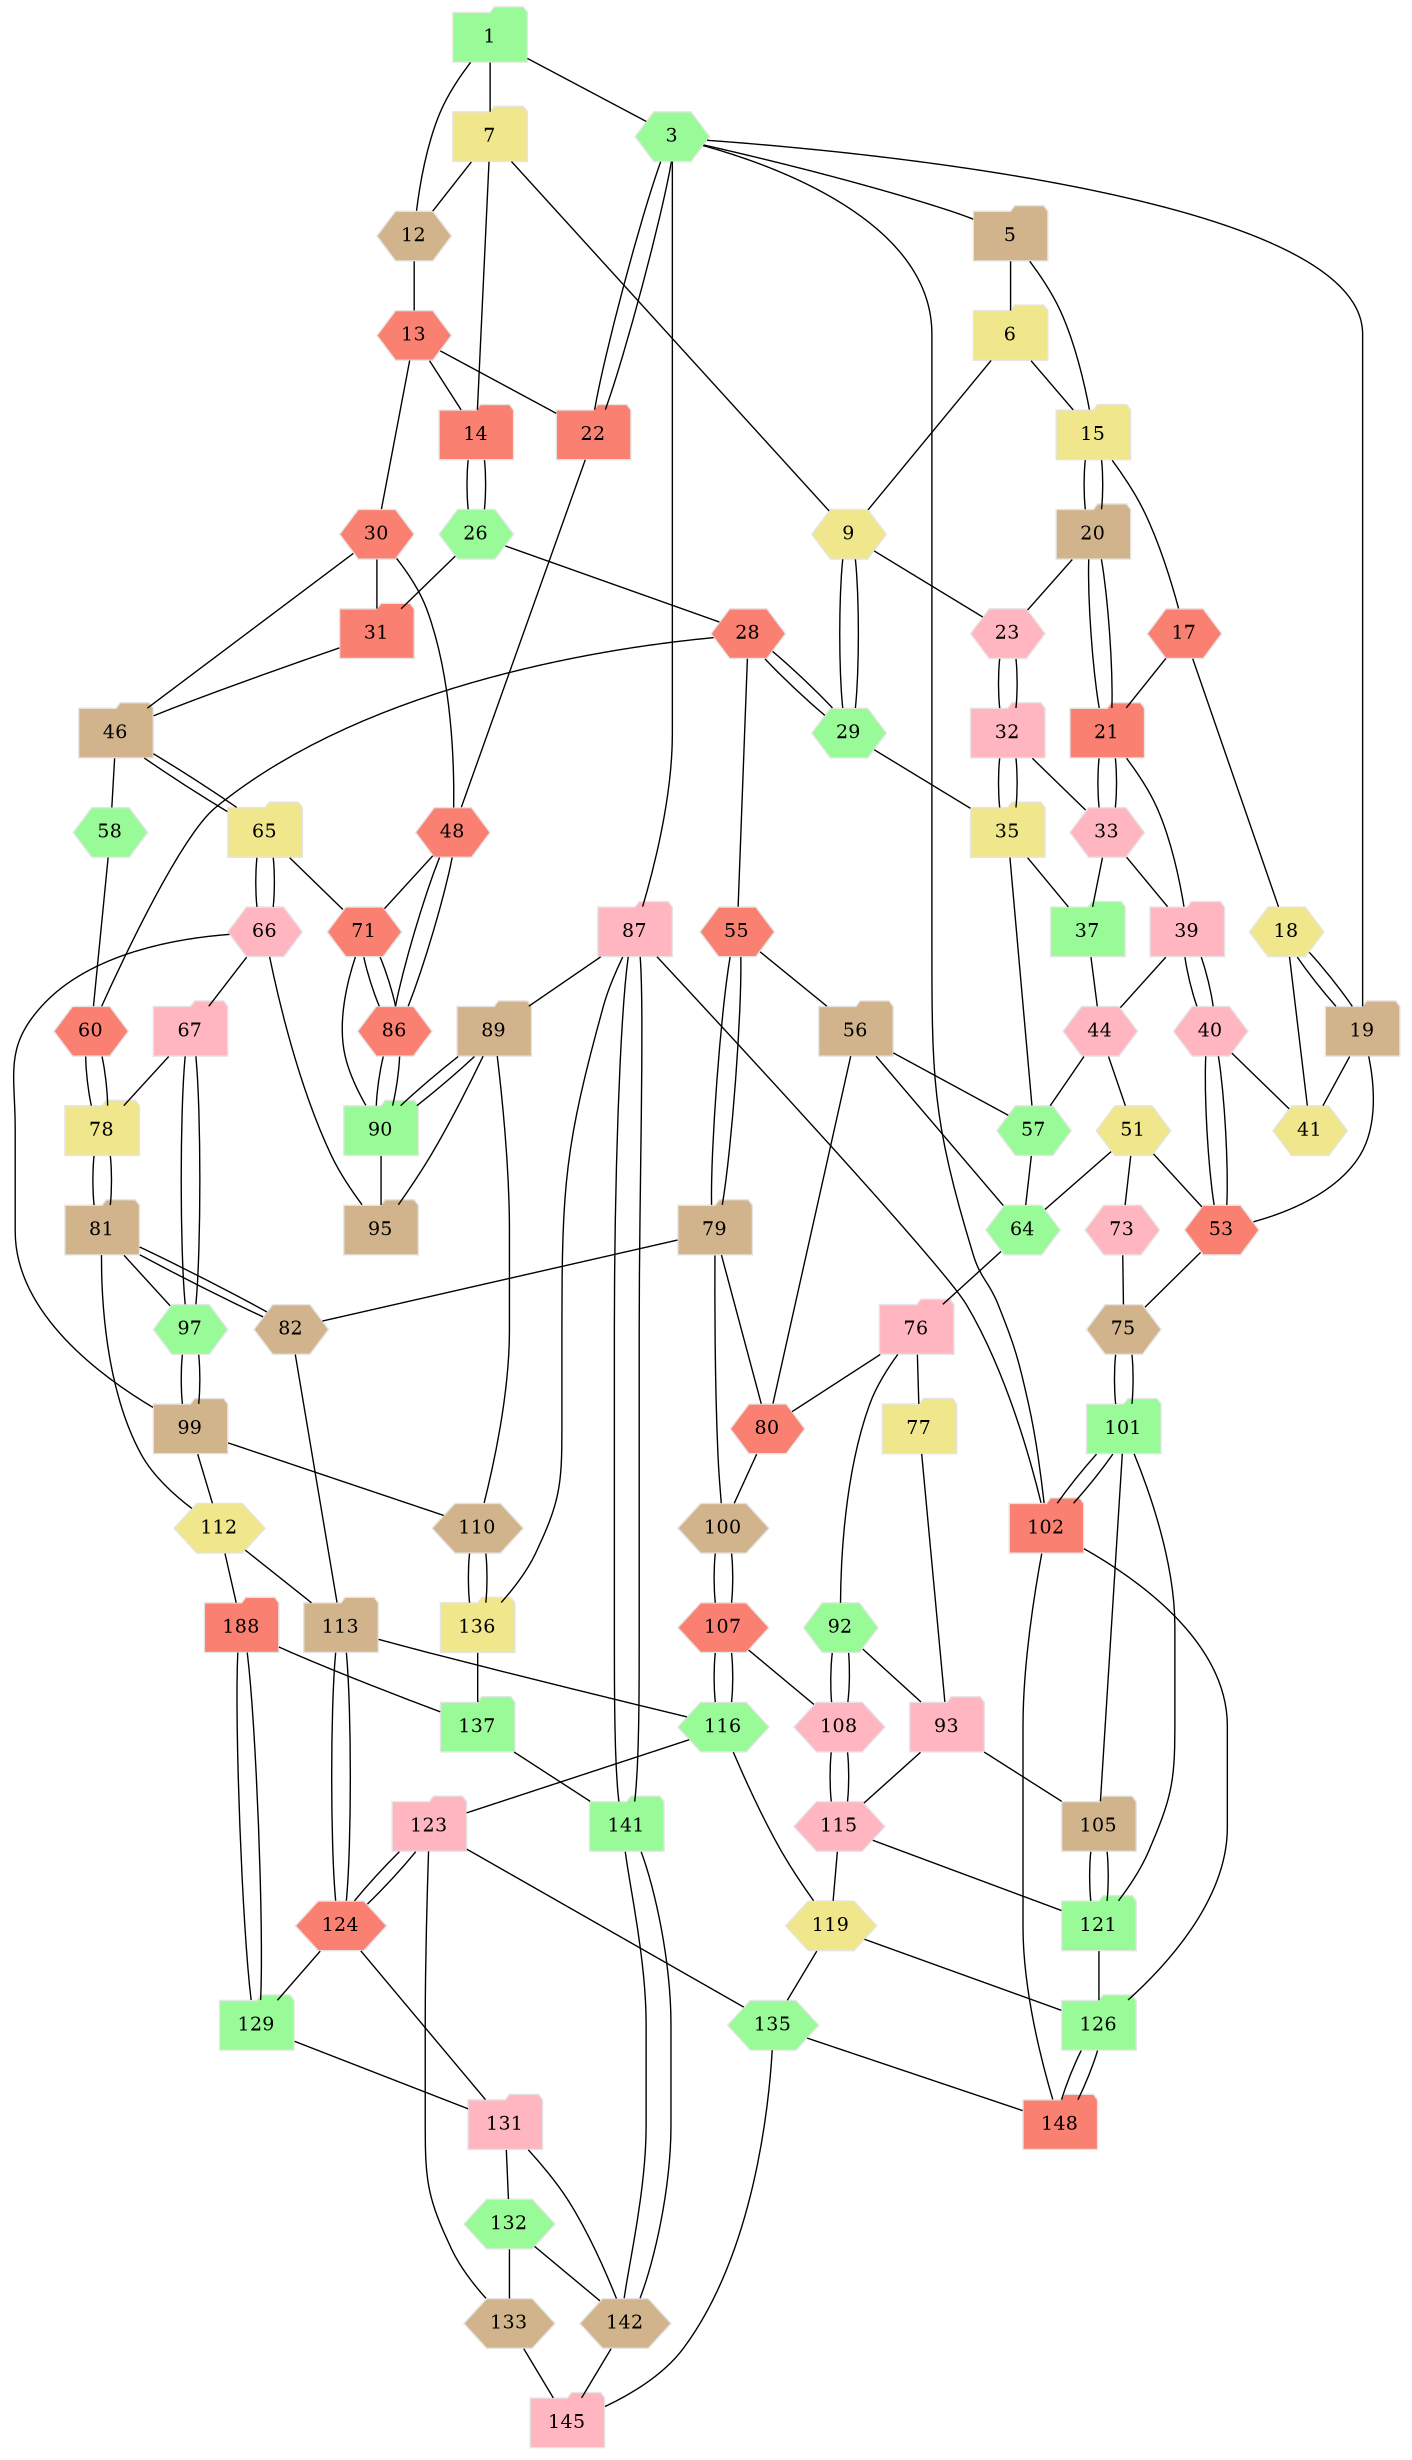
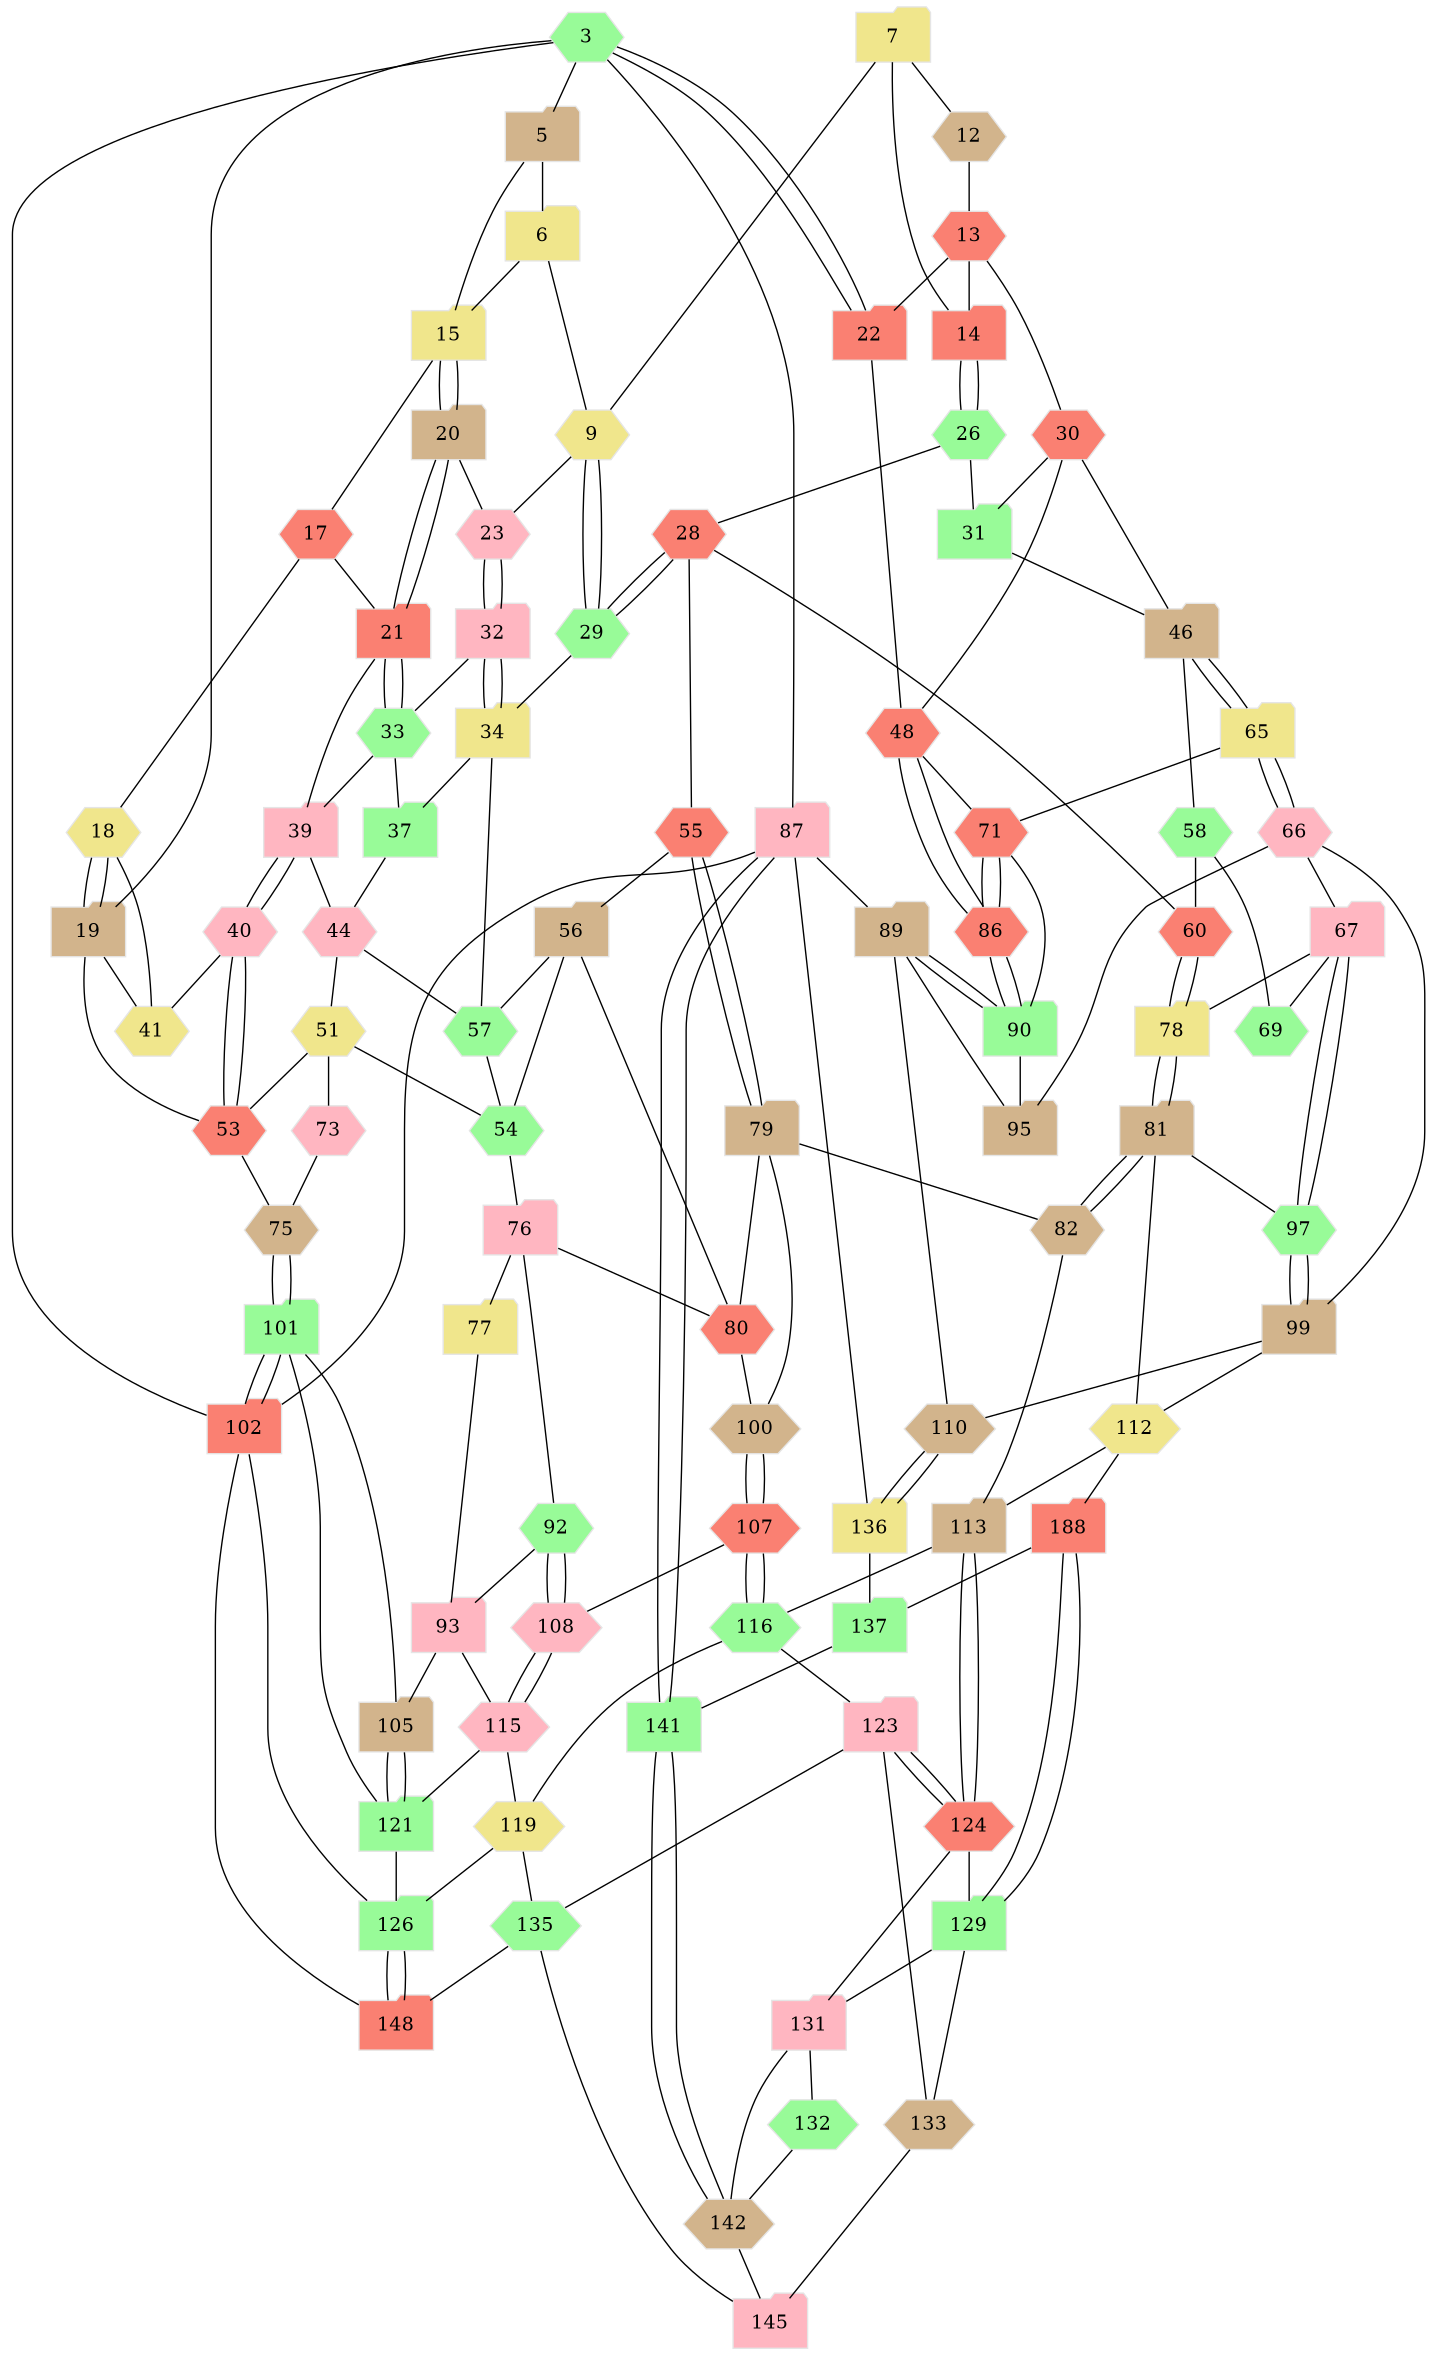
(490, 37) -> none
(377, 634) -> (975, 534)
(1008, 832) -> (493, 733)
(1107, 832) -> (393, 733)
none -> (1271, 1031)
(1023, 1230) -> (507, 1131)
(509, 2274) -> (949, 2025)
